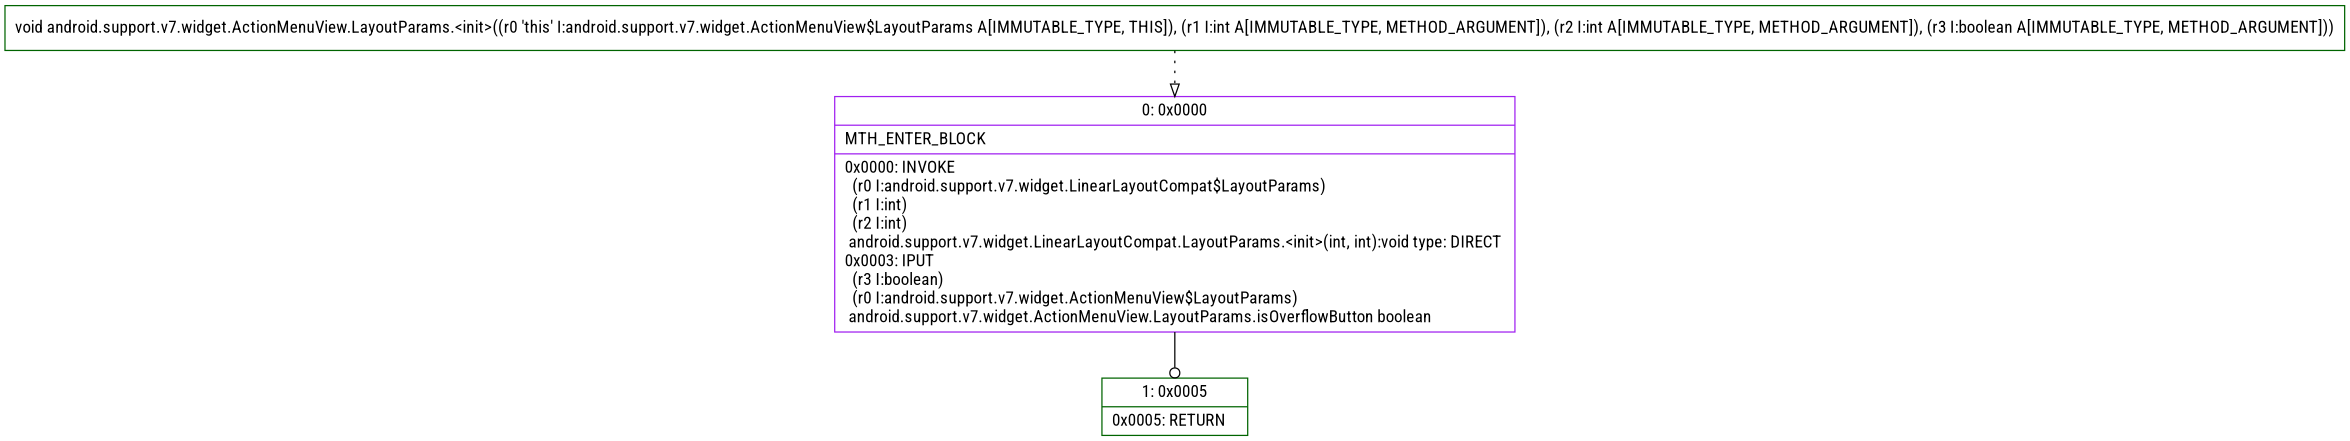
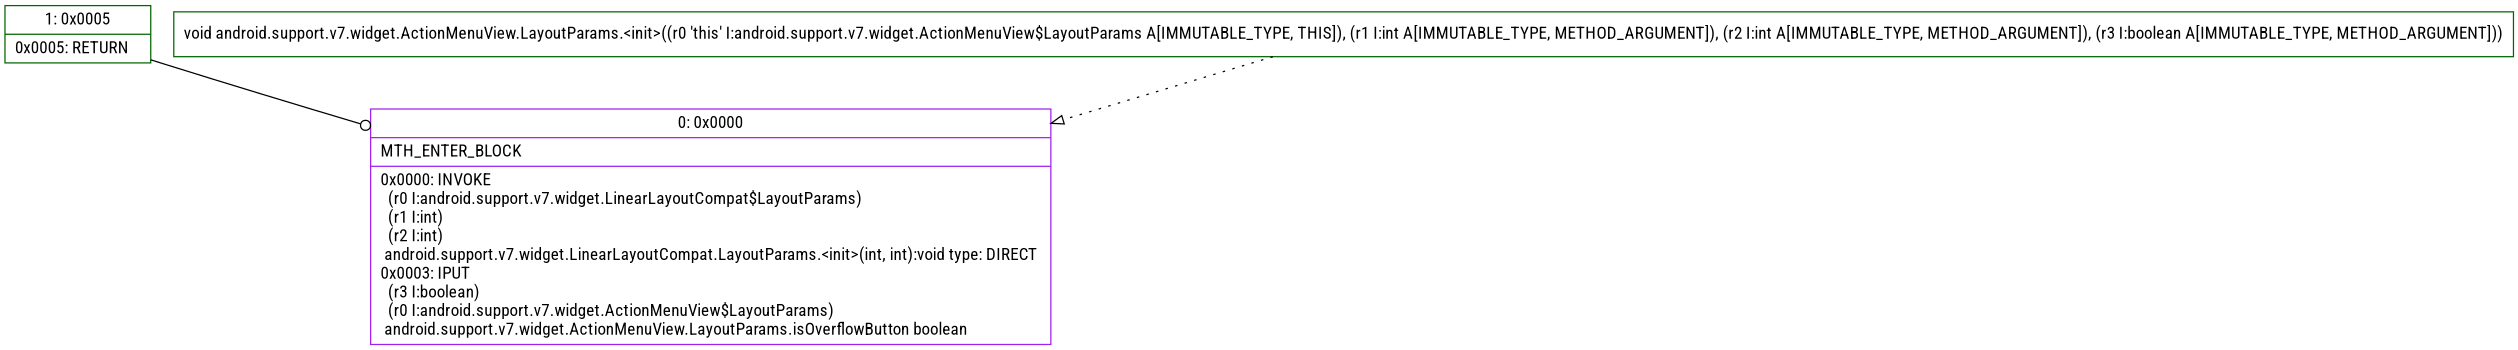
(1175, 350) -> (256, 92)
